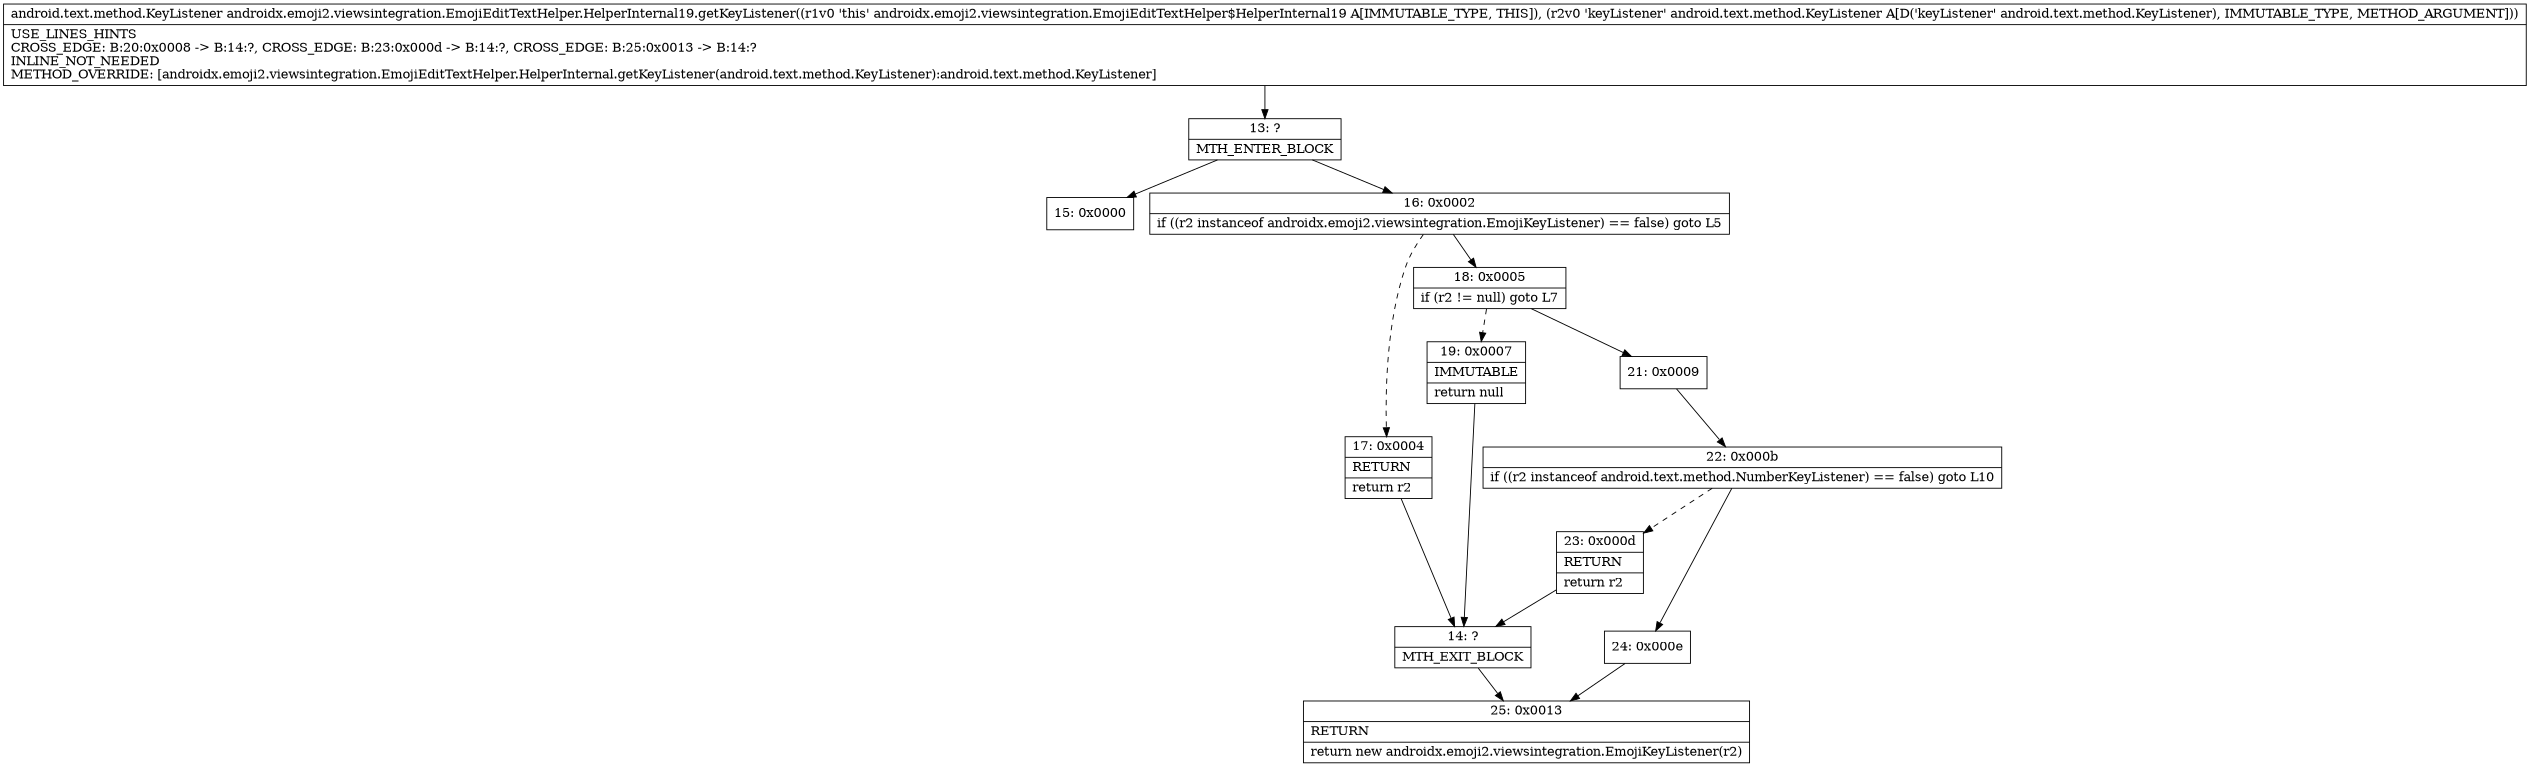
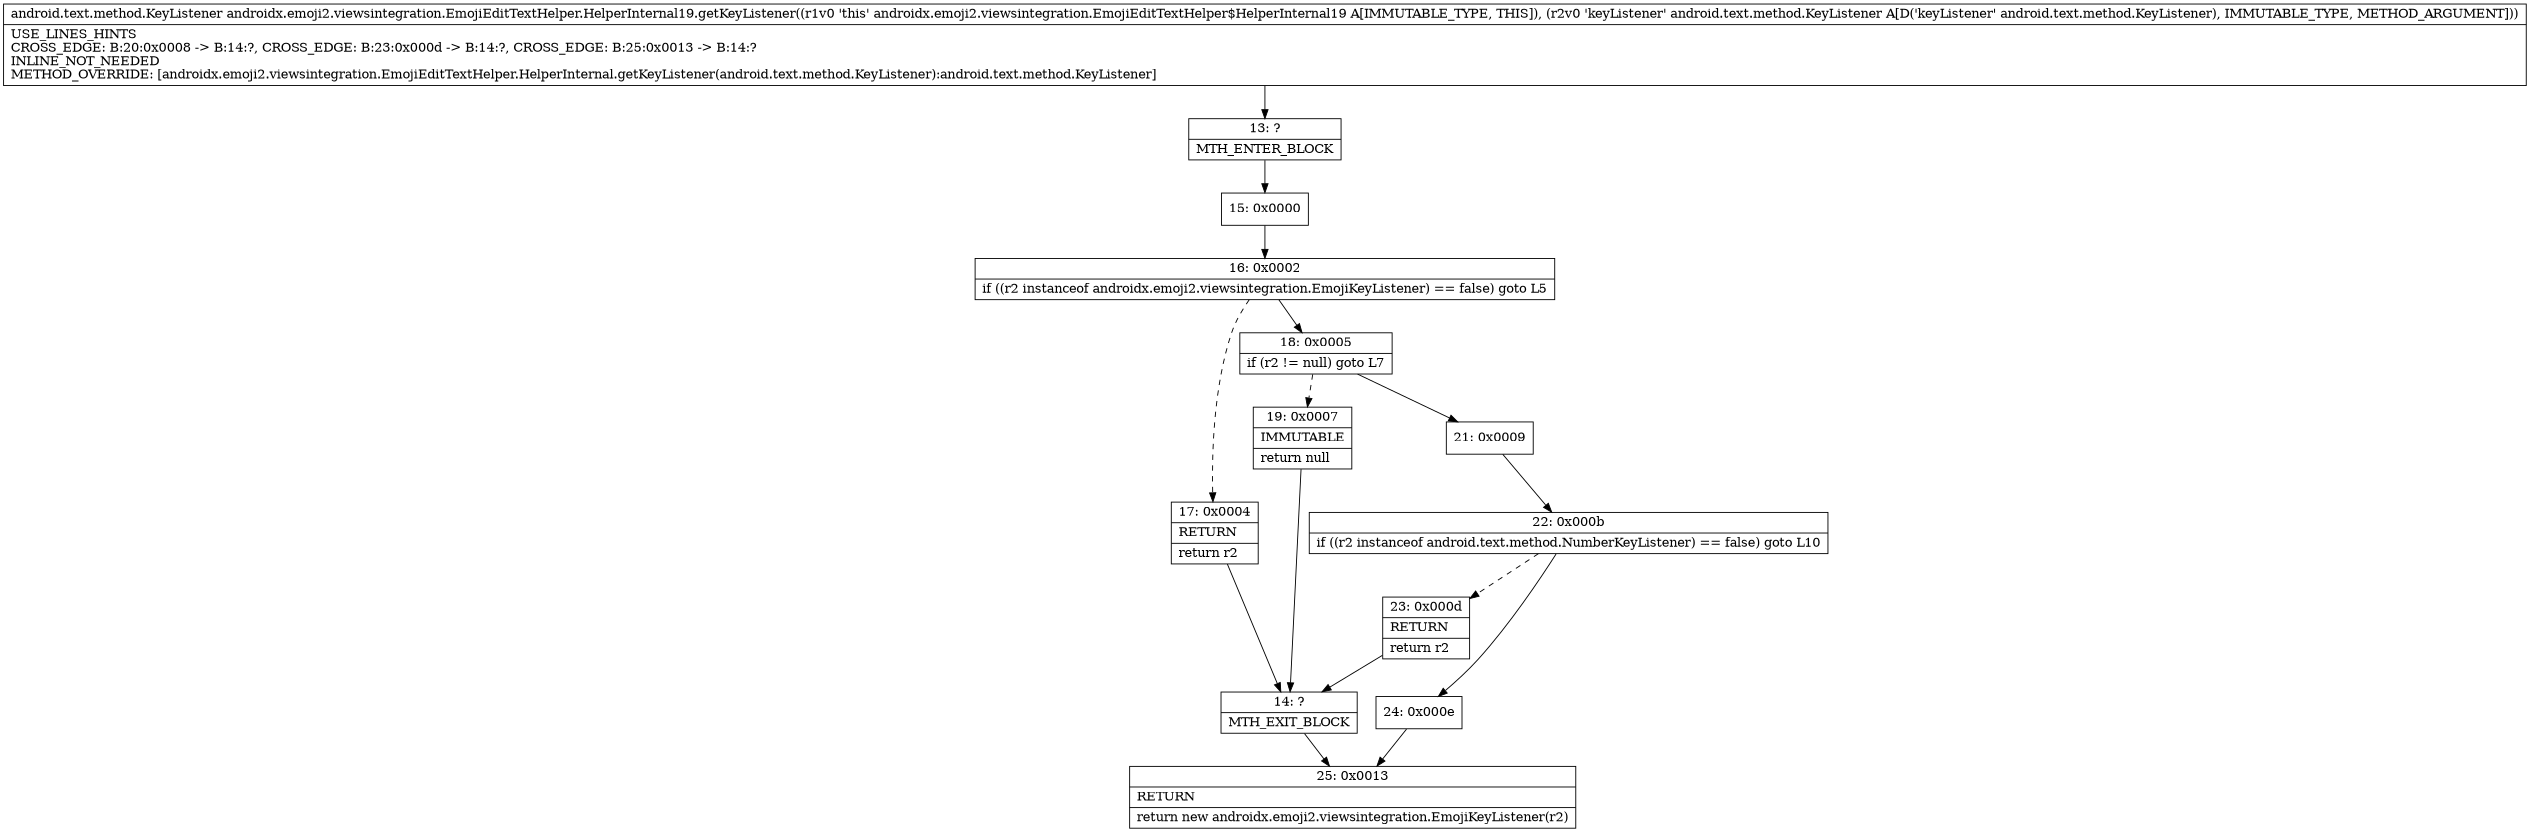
(1348, 175) -> (1265, 237)
